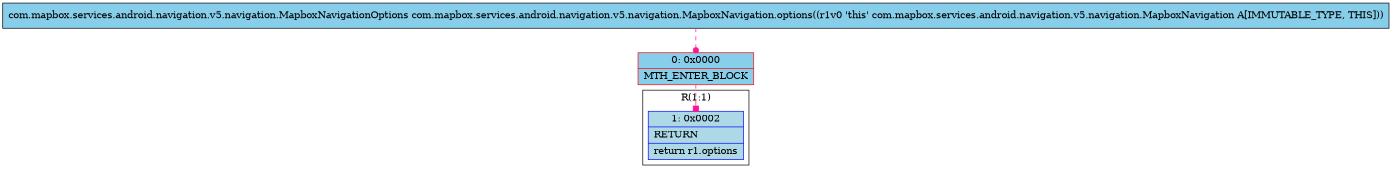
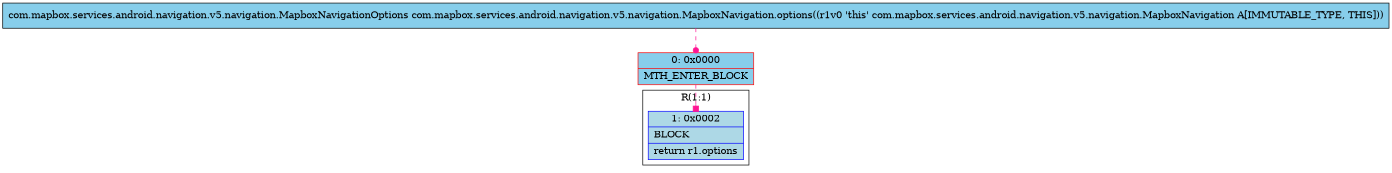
(676, 135) -> (671, 135)
